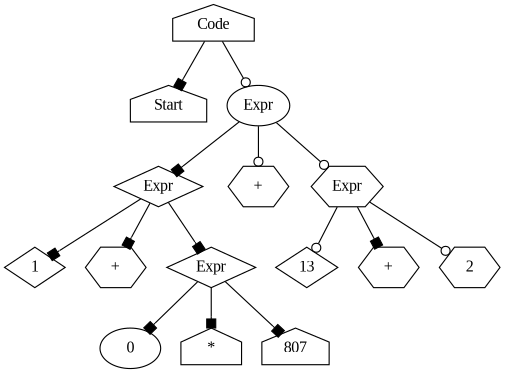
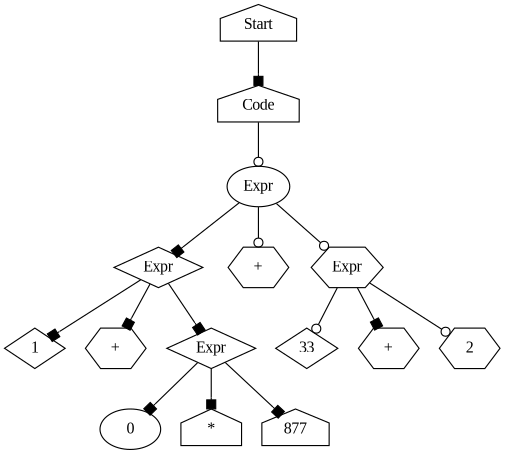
(194, 60) -> (258, 58)
(307, 267) -> (307, 348)
(296, 348) -> (296, 429)
